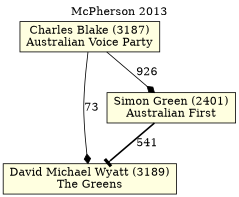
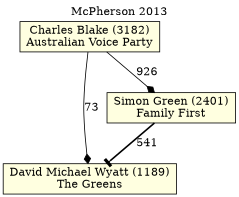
(90, 37) -> (90, 37)
(171, 108) -> (171, 108)
(90, 179) -> (90, 179)
